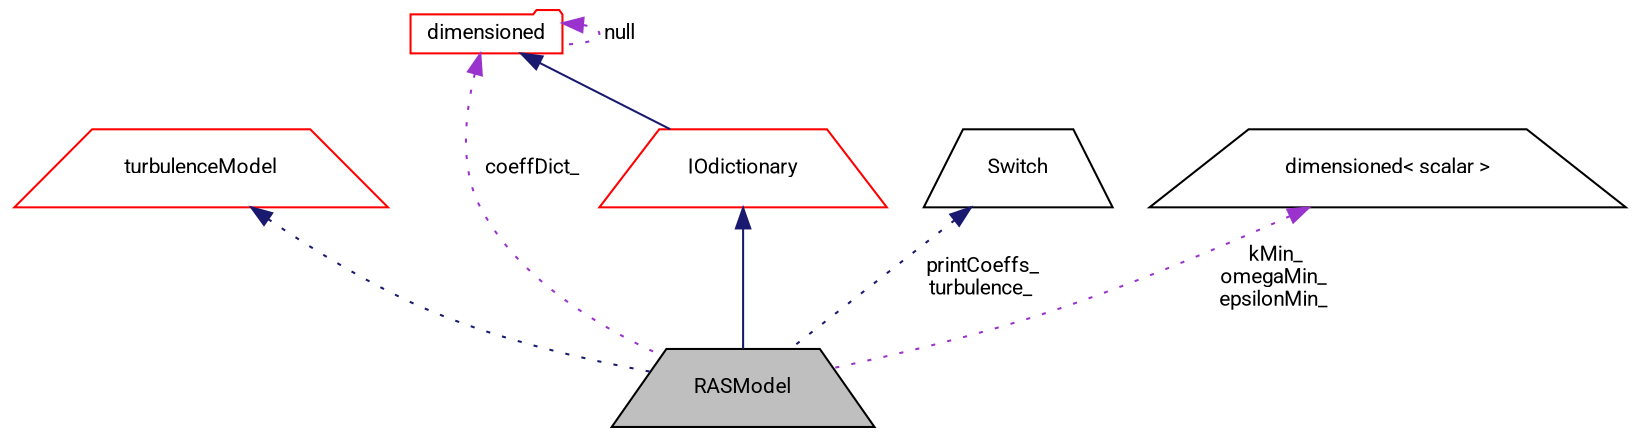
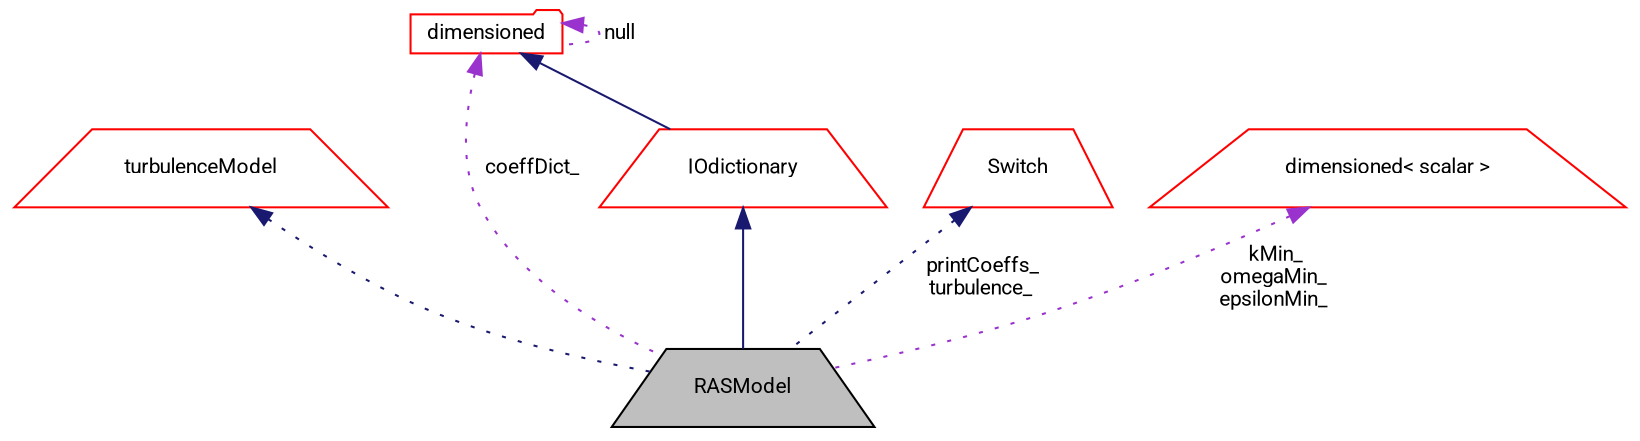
(1018, 168) -> (1018, 168)
(1388, 168) -> (1388, 168)
